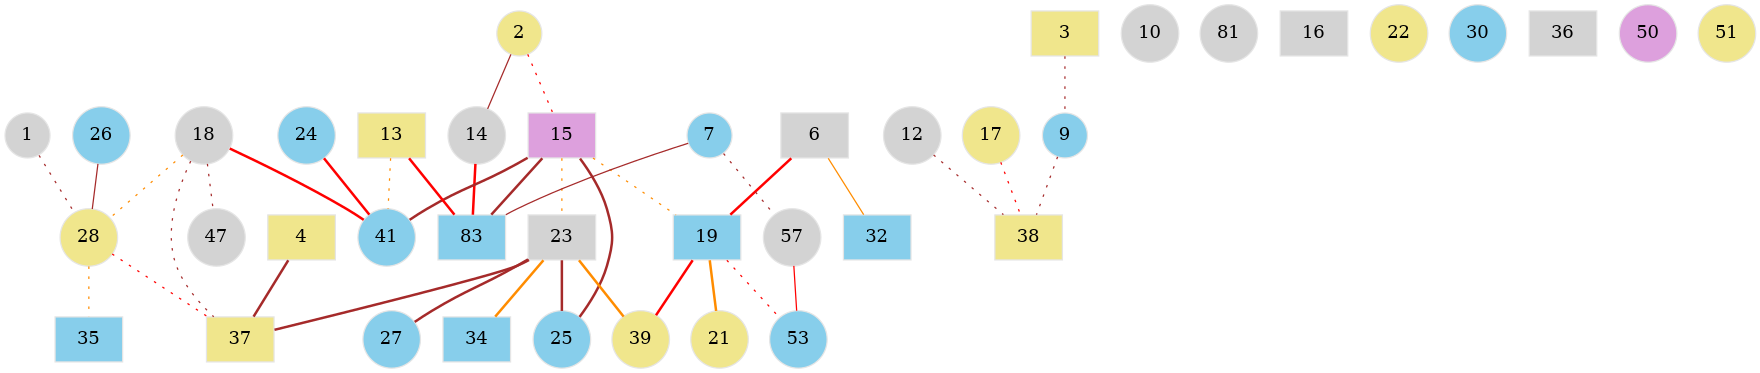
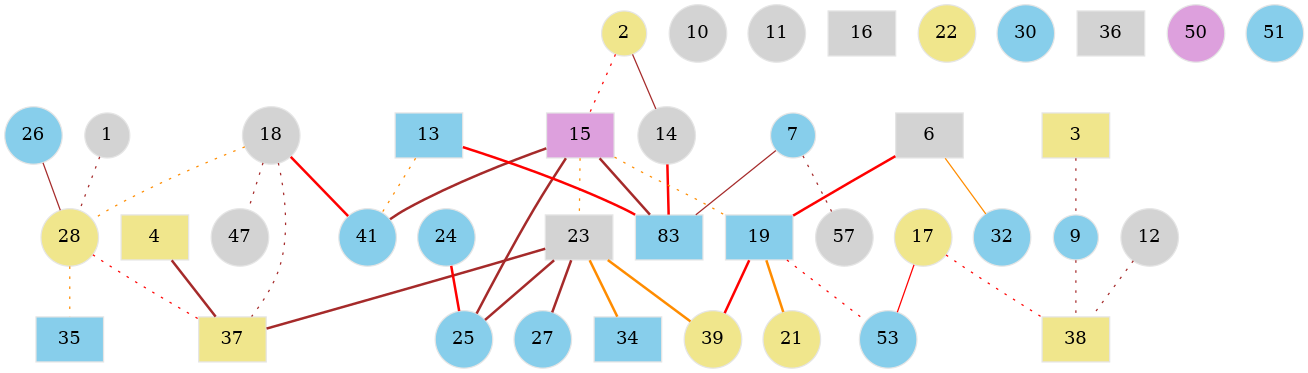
(1229, 33) -> (777, 33)
(1727, 33) -> (1275, 33)
(392, 135) -> (429, 135)
(347, 186) -> (455, 288)
(877, 237) -> (1002, 237)
(795, 288) -> (906, 289)
